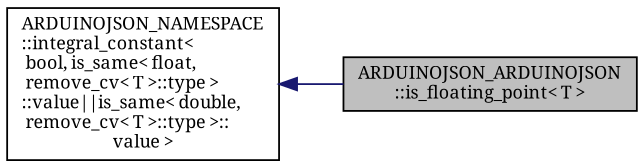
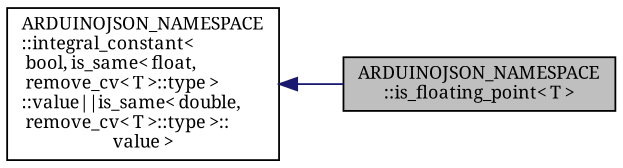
(490, 84) -> (479, 84)
